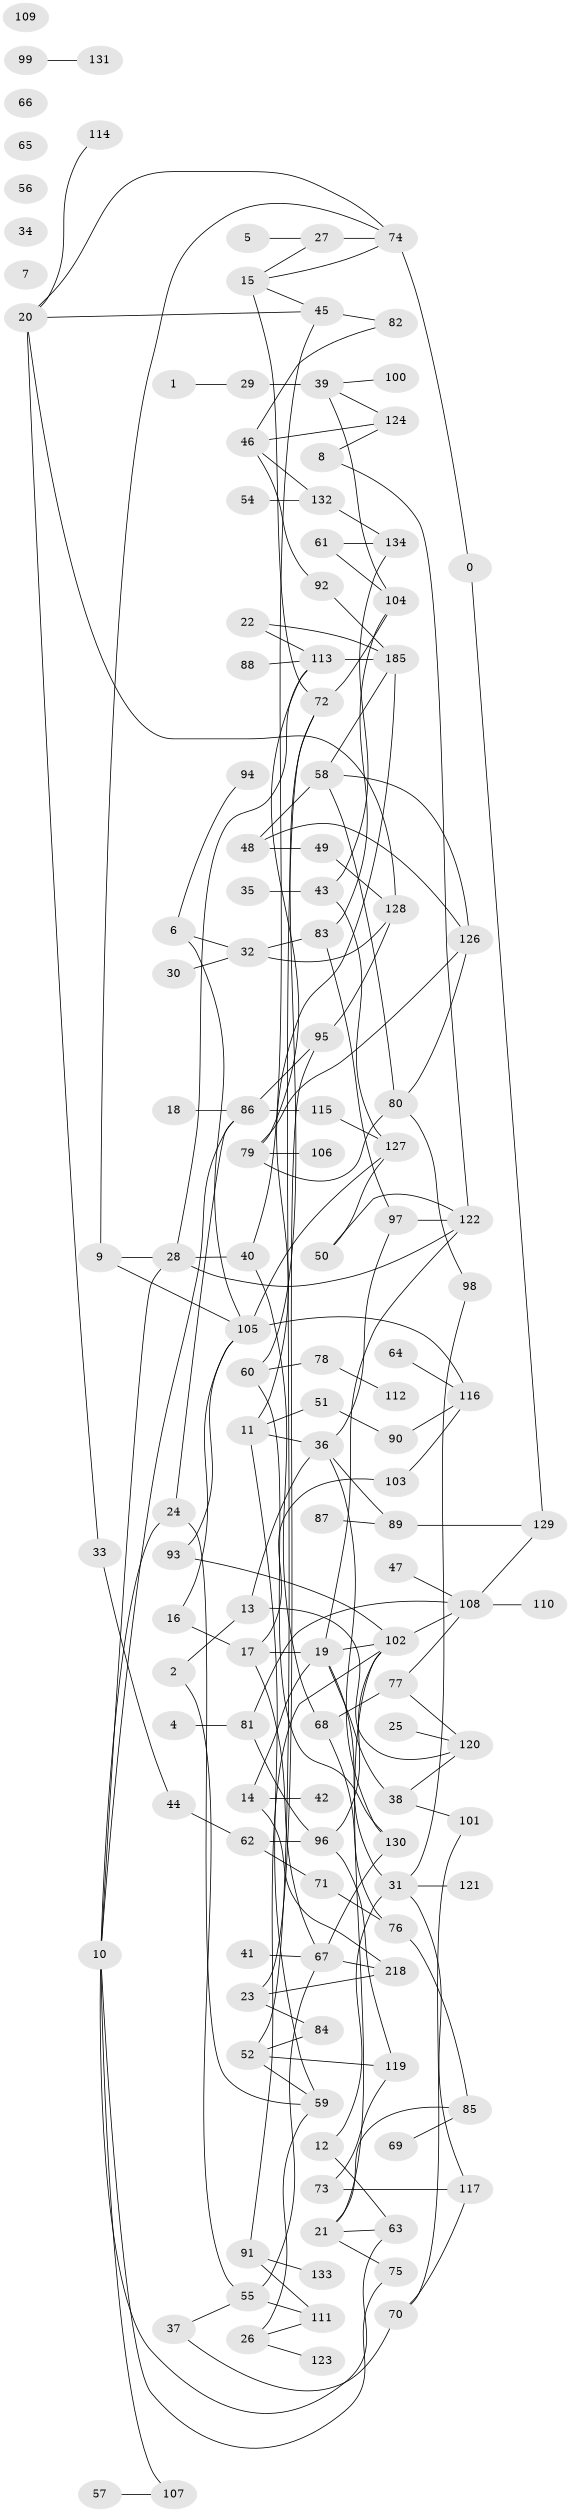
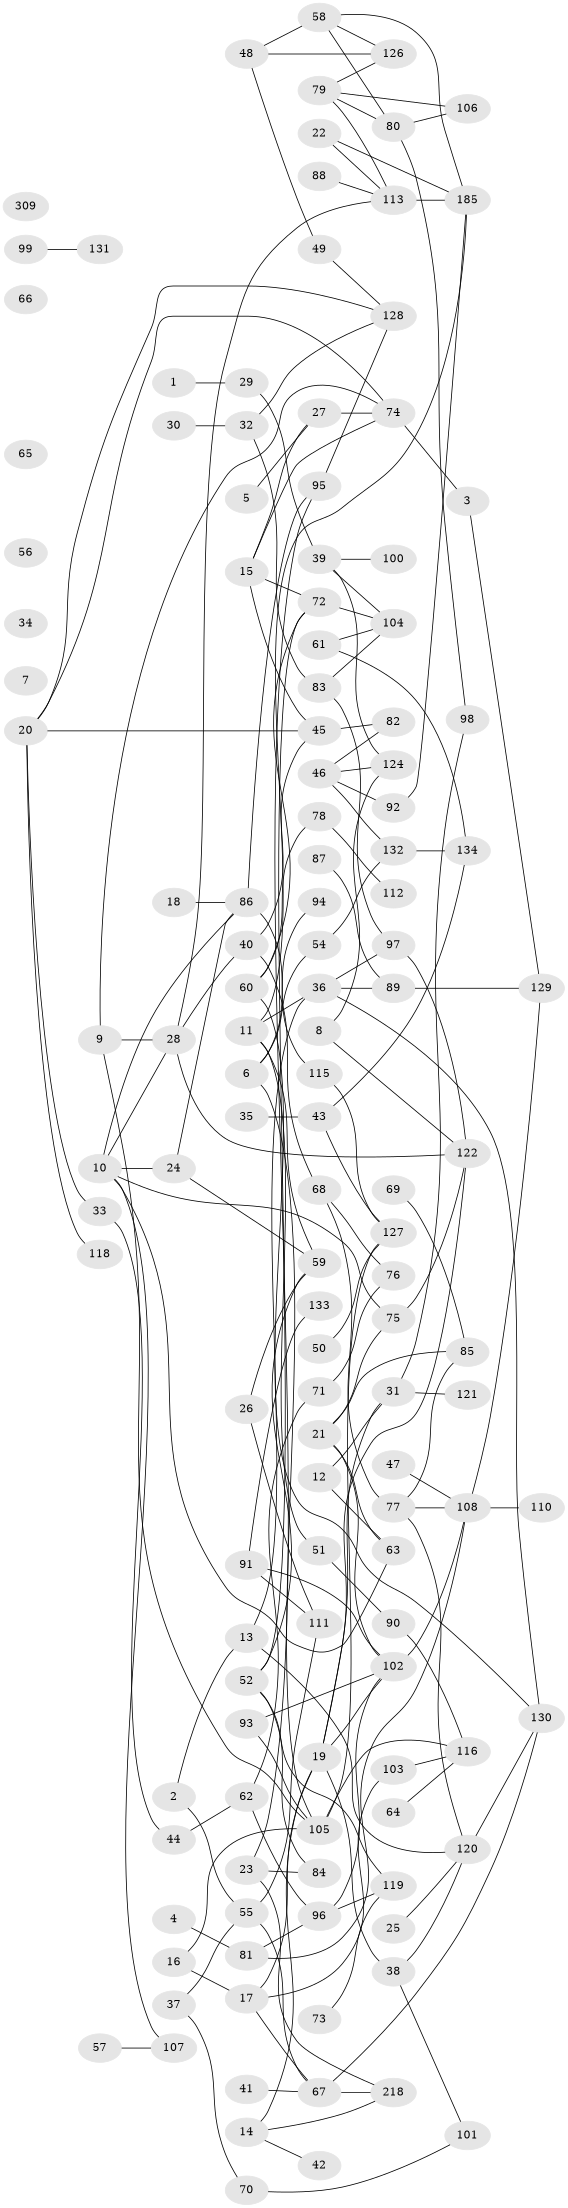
(26, 17) -> (26, 207)
(100, 135) -> (100, 1254)
(470, 568) -> (468, 501)
(211, 942) -> (288, 986)
(444, 1026) -> (430, 118)
(377, 1198) -> (443, 1241)
none -> (505, 1784)
(447, 2014) -> (431, 1430)
(470, 2189) -> none
(322, 2361) -> none
